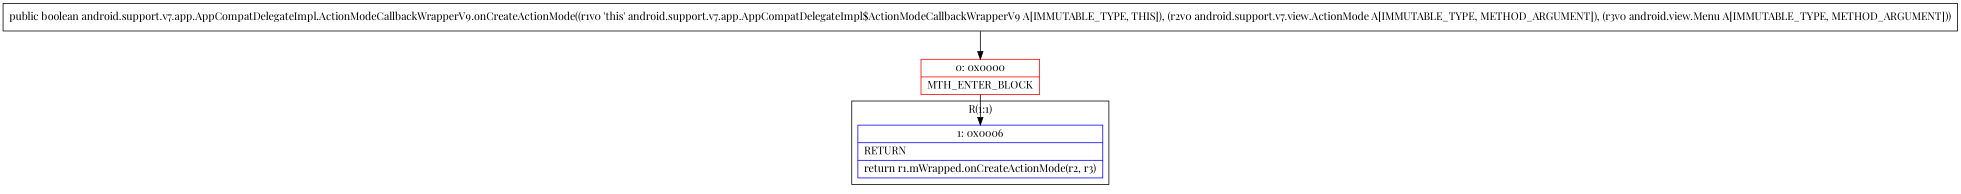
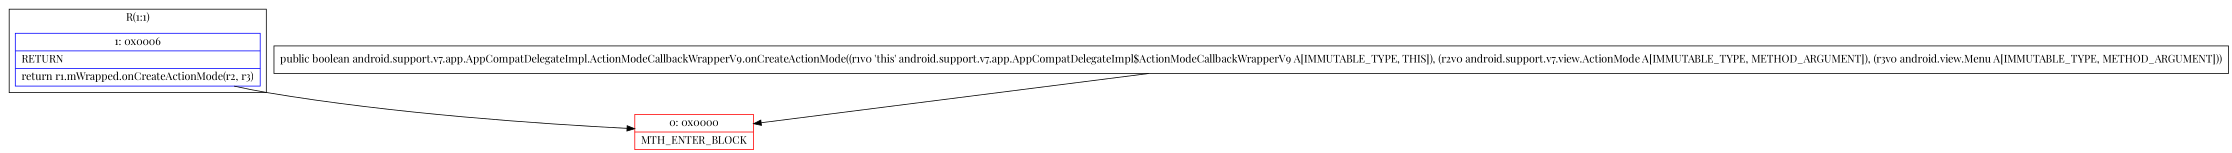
(980, 106) -> (430, 114)
